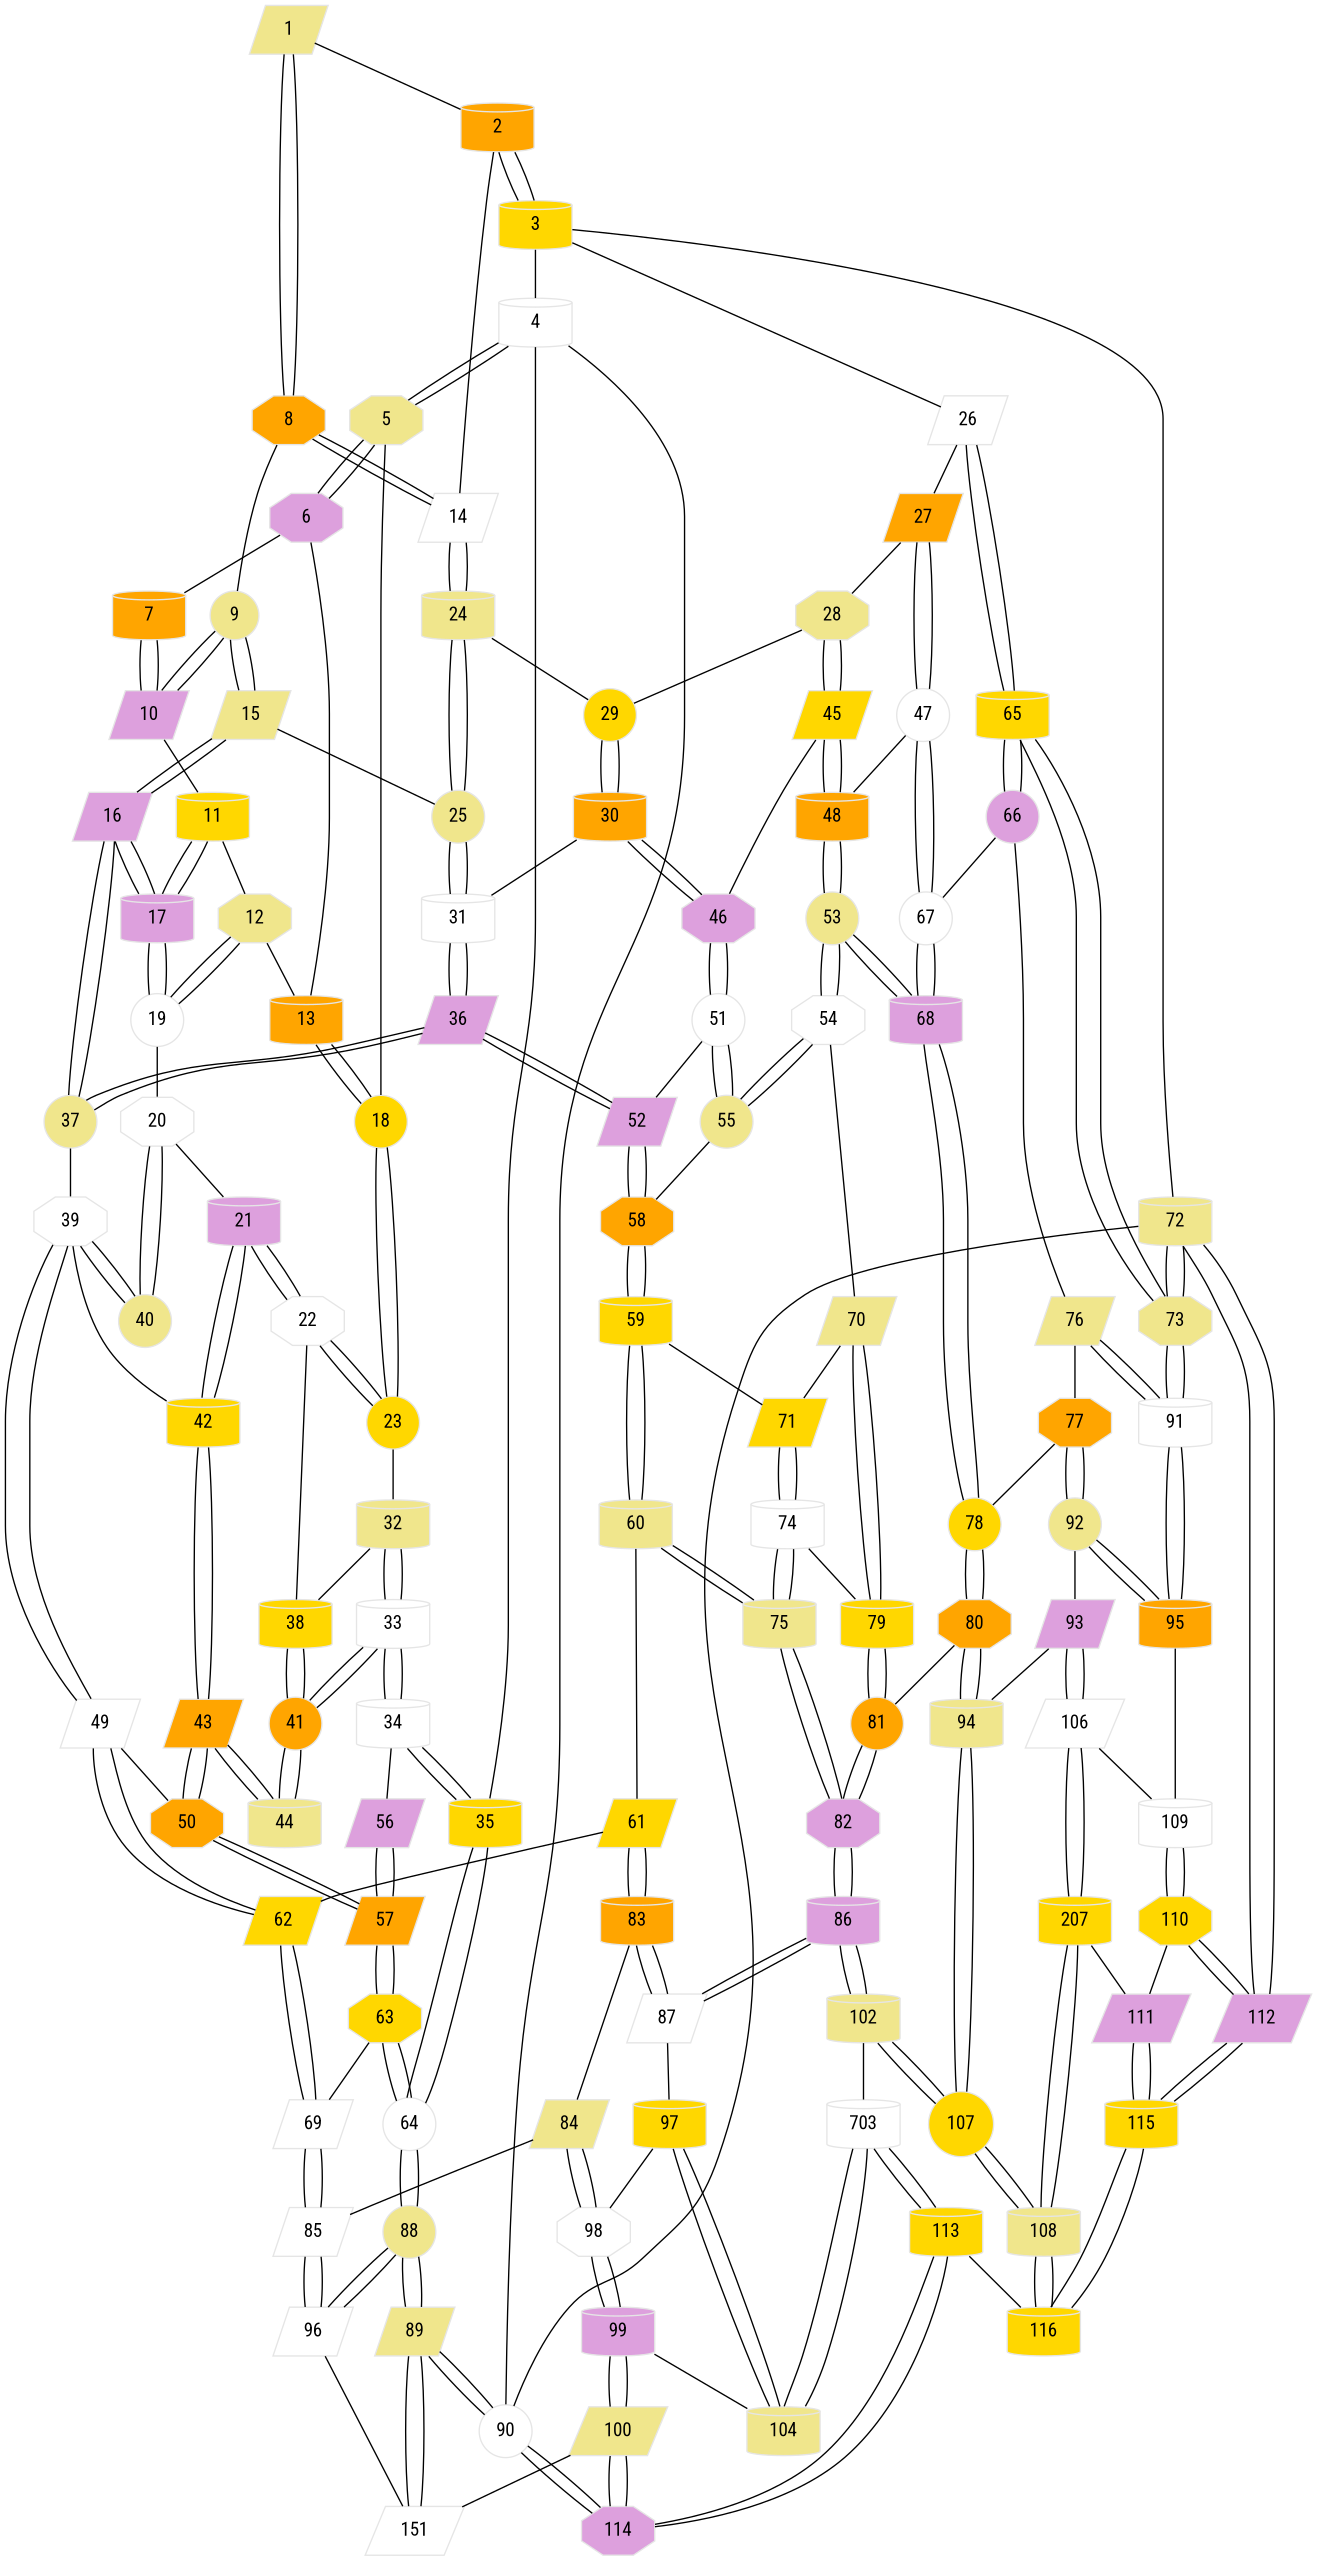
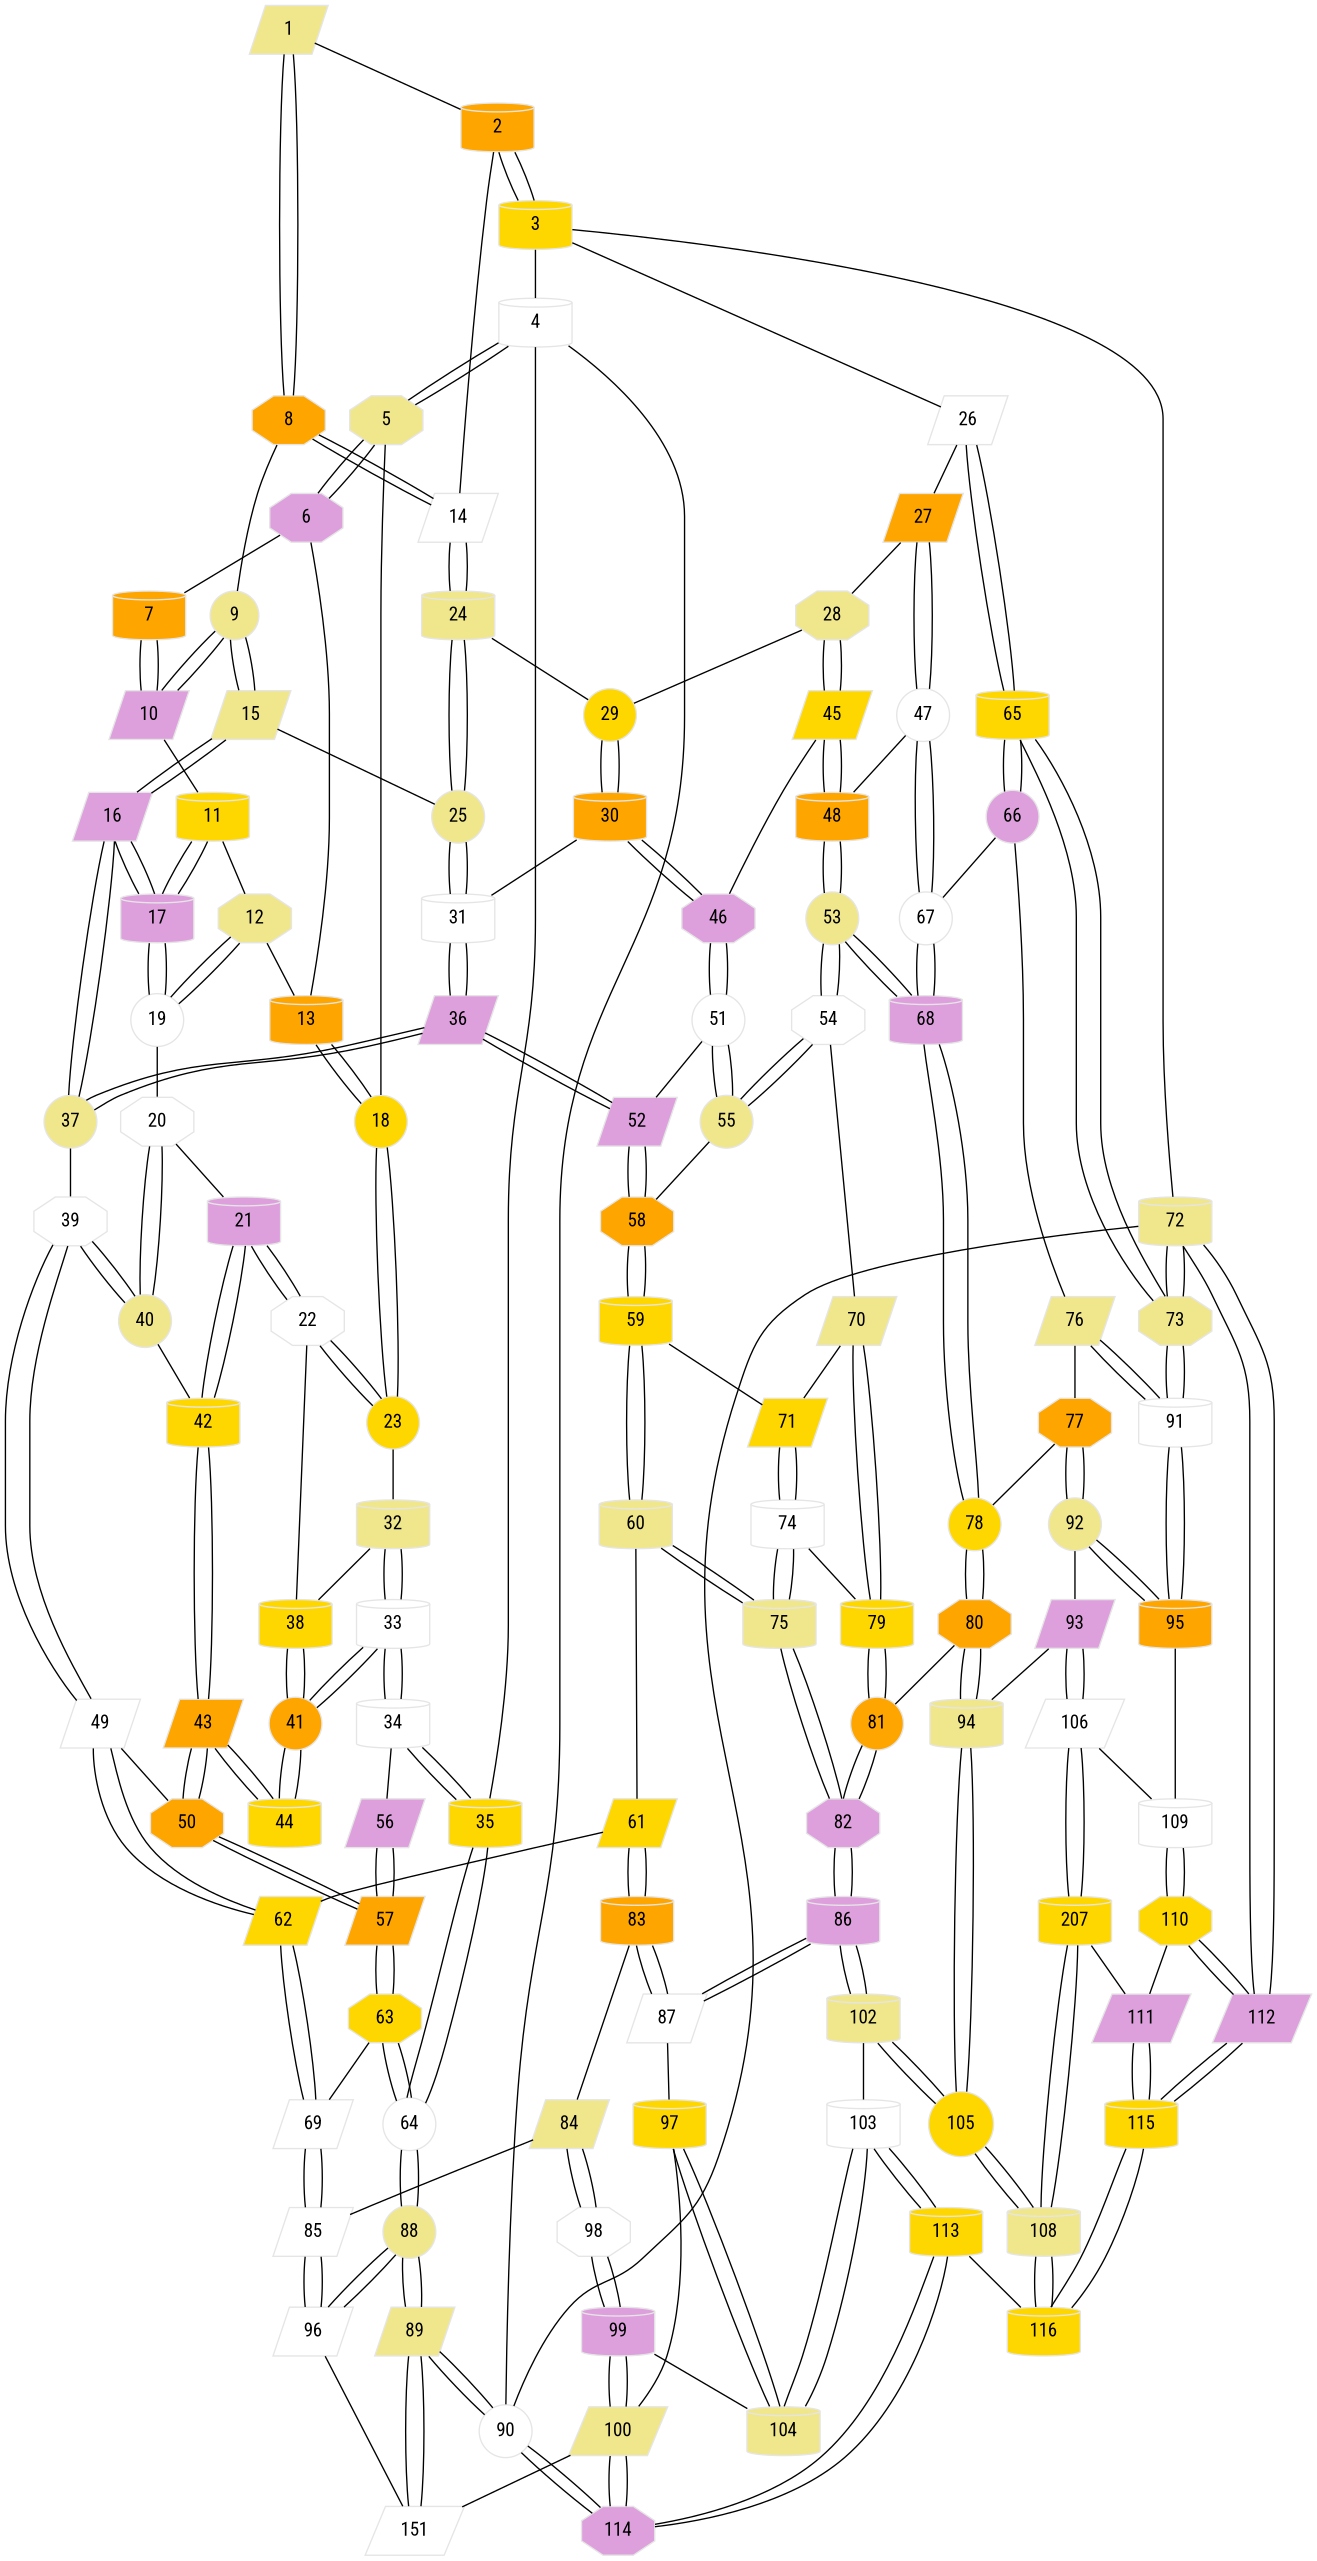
(100, 1336) -> (174, 1371)
(285, 1823) -> (285, 1823)
(863, 2124) -> (863, 2124)
(961, 2124) -> (961, 2124)
(631, 2178) -> (680, 2282)
